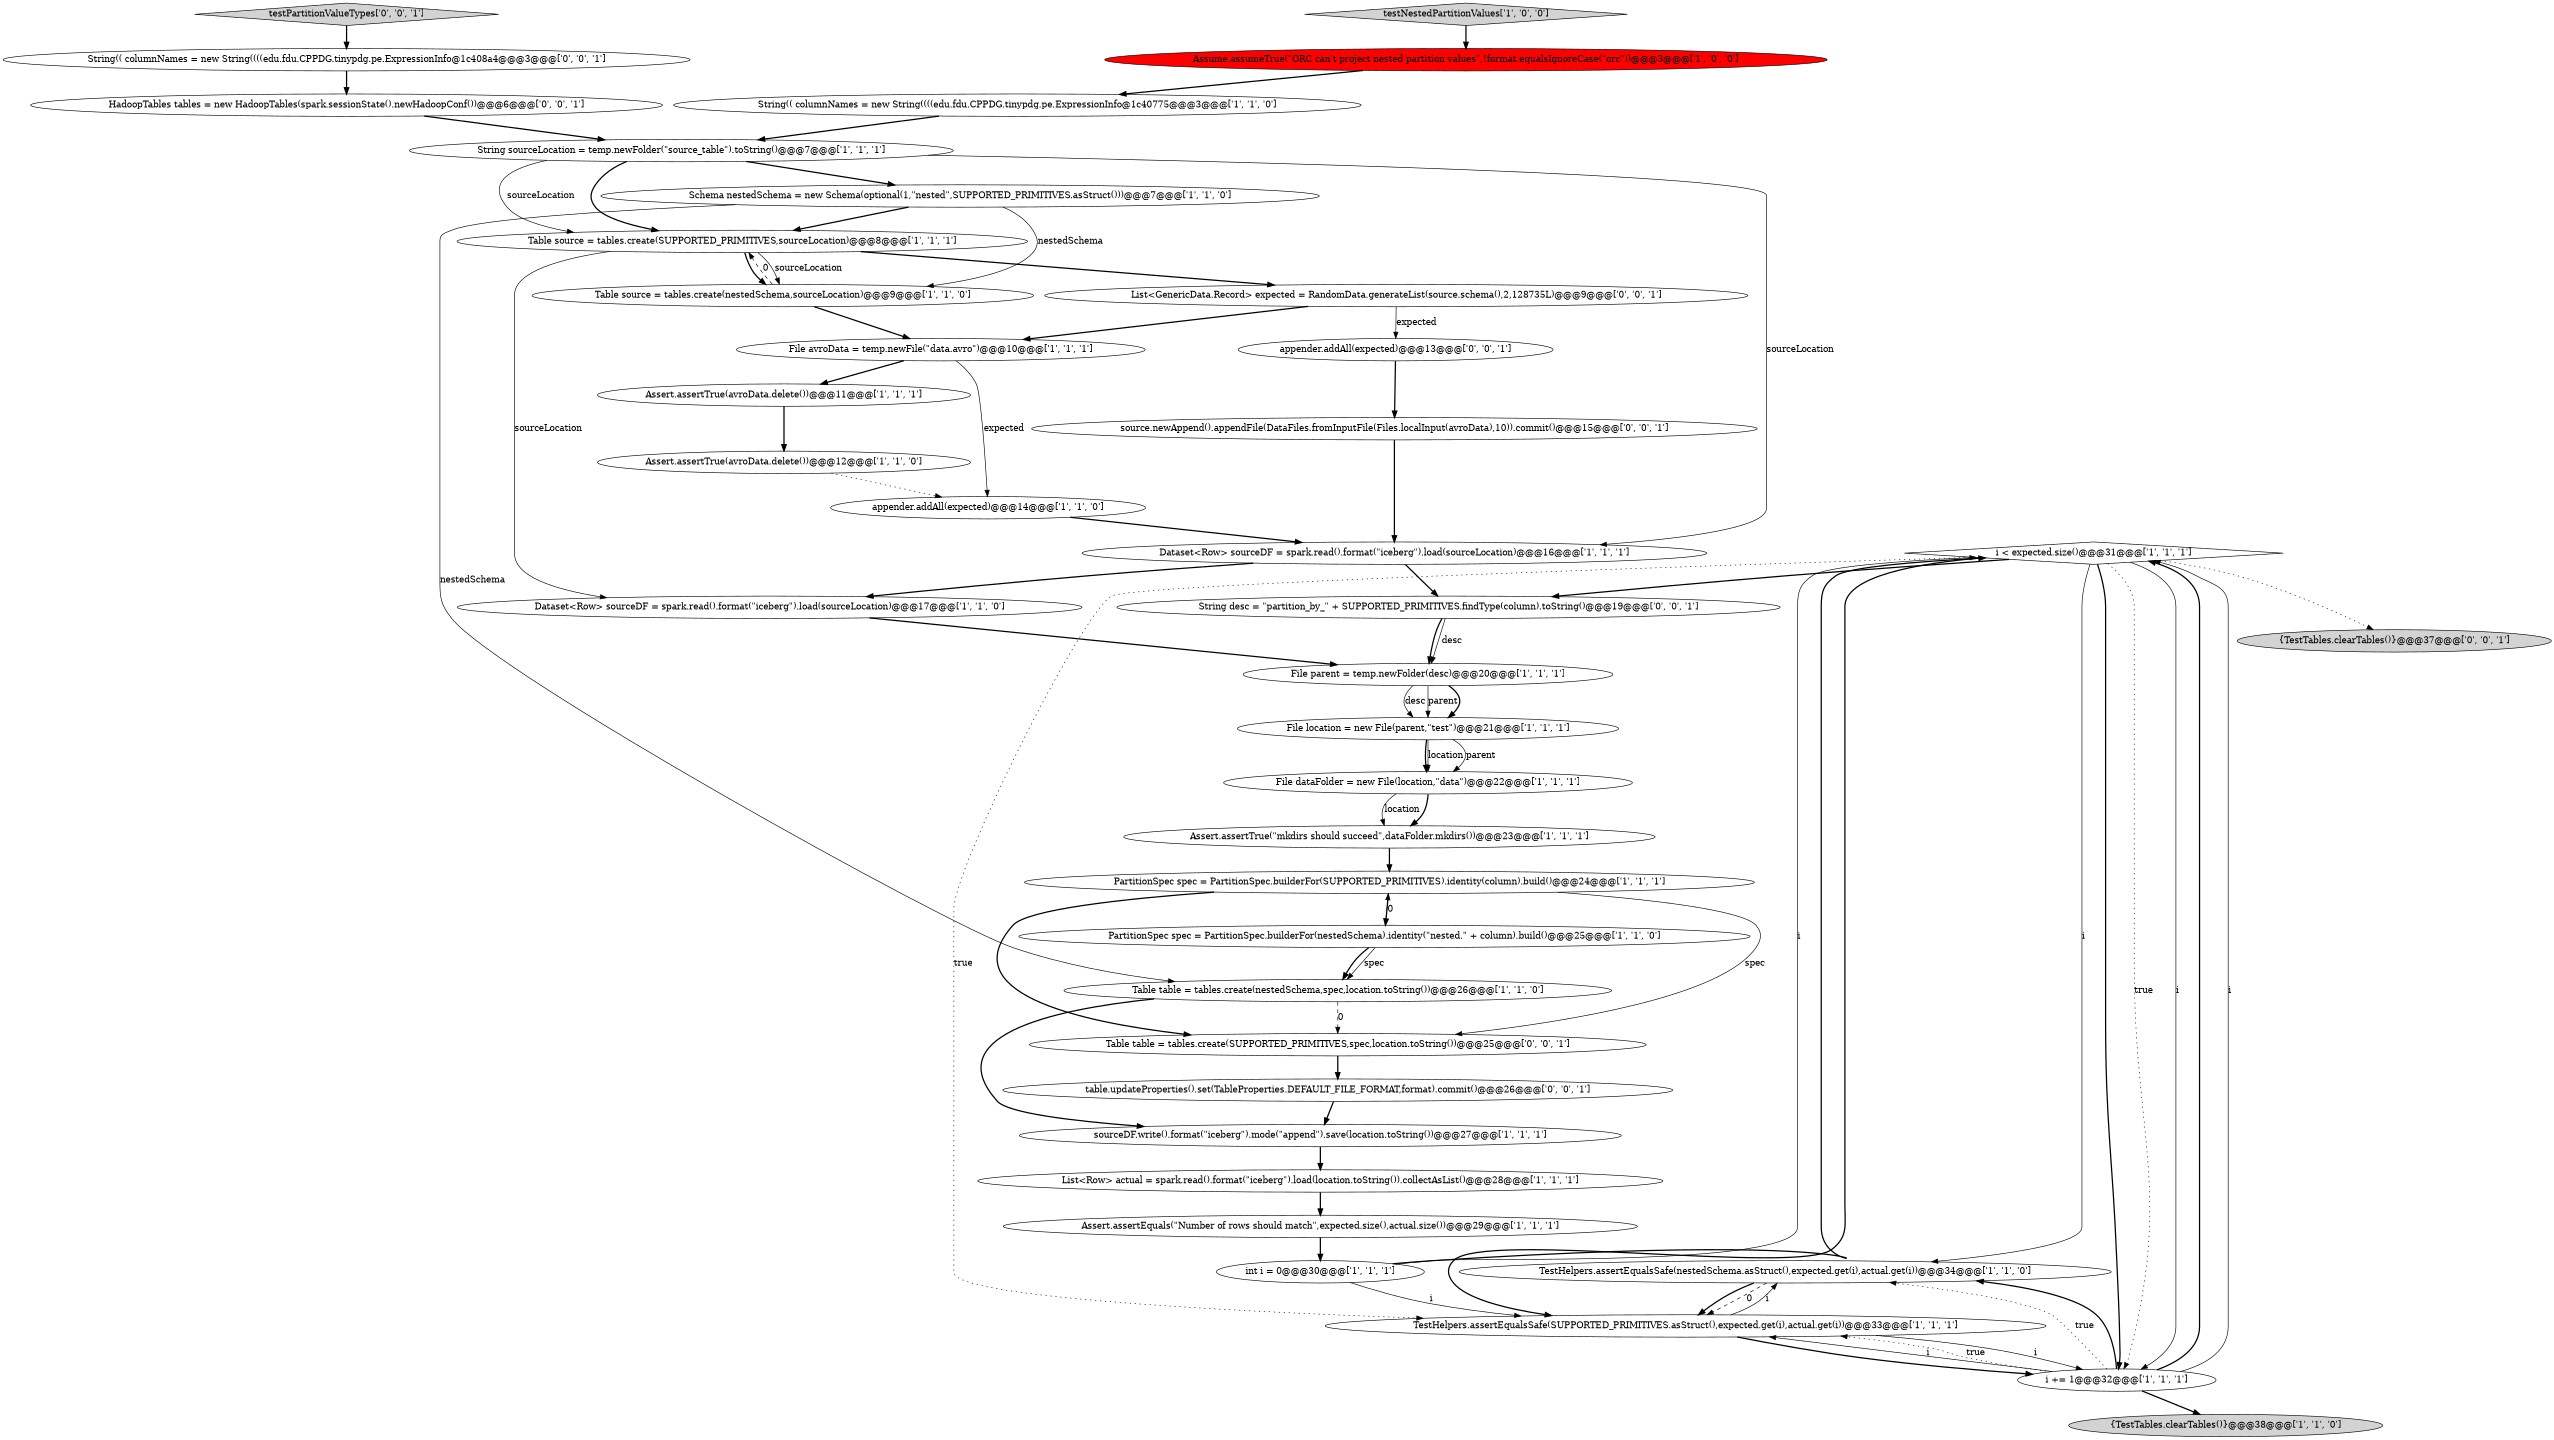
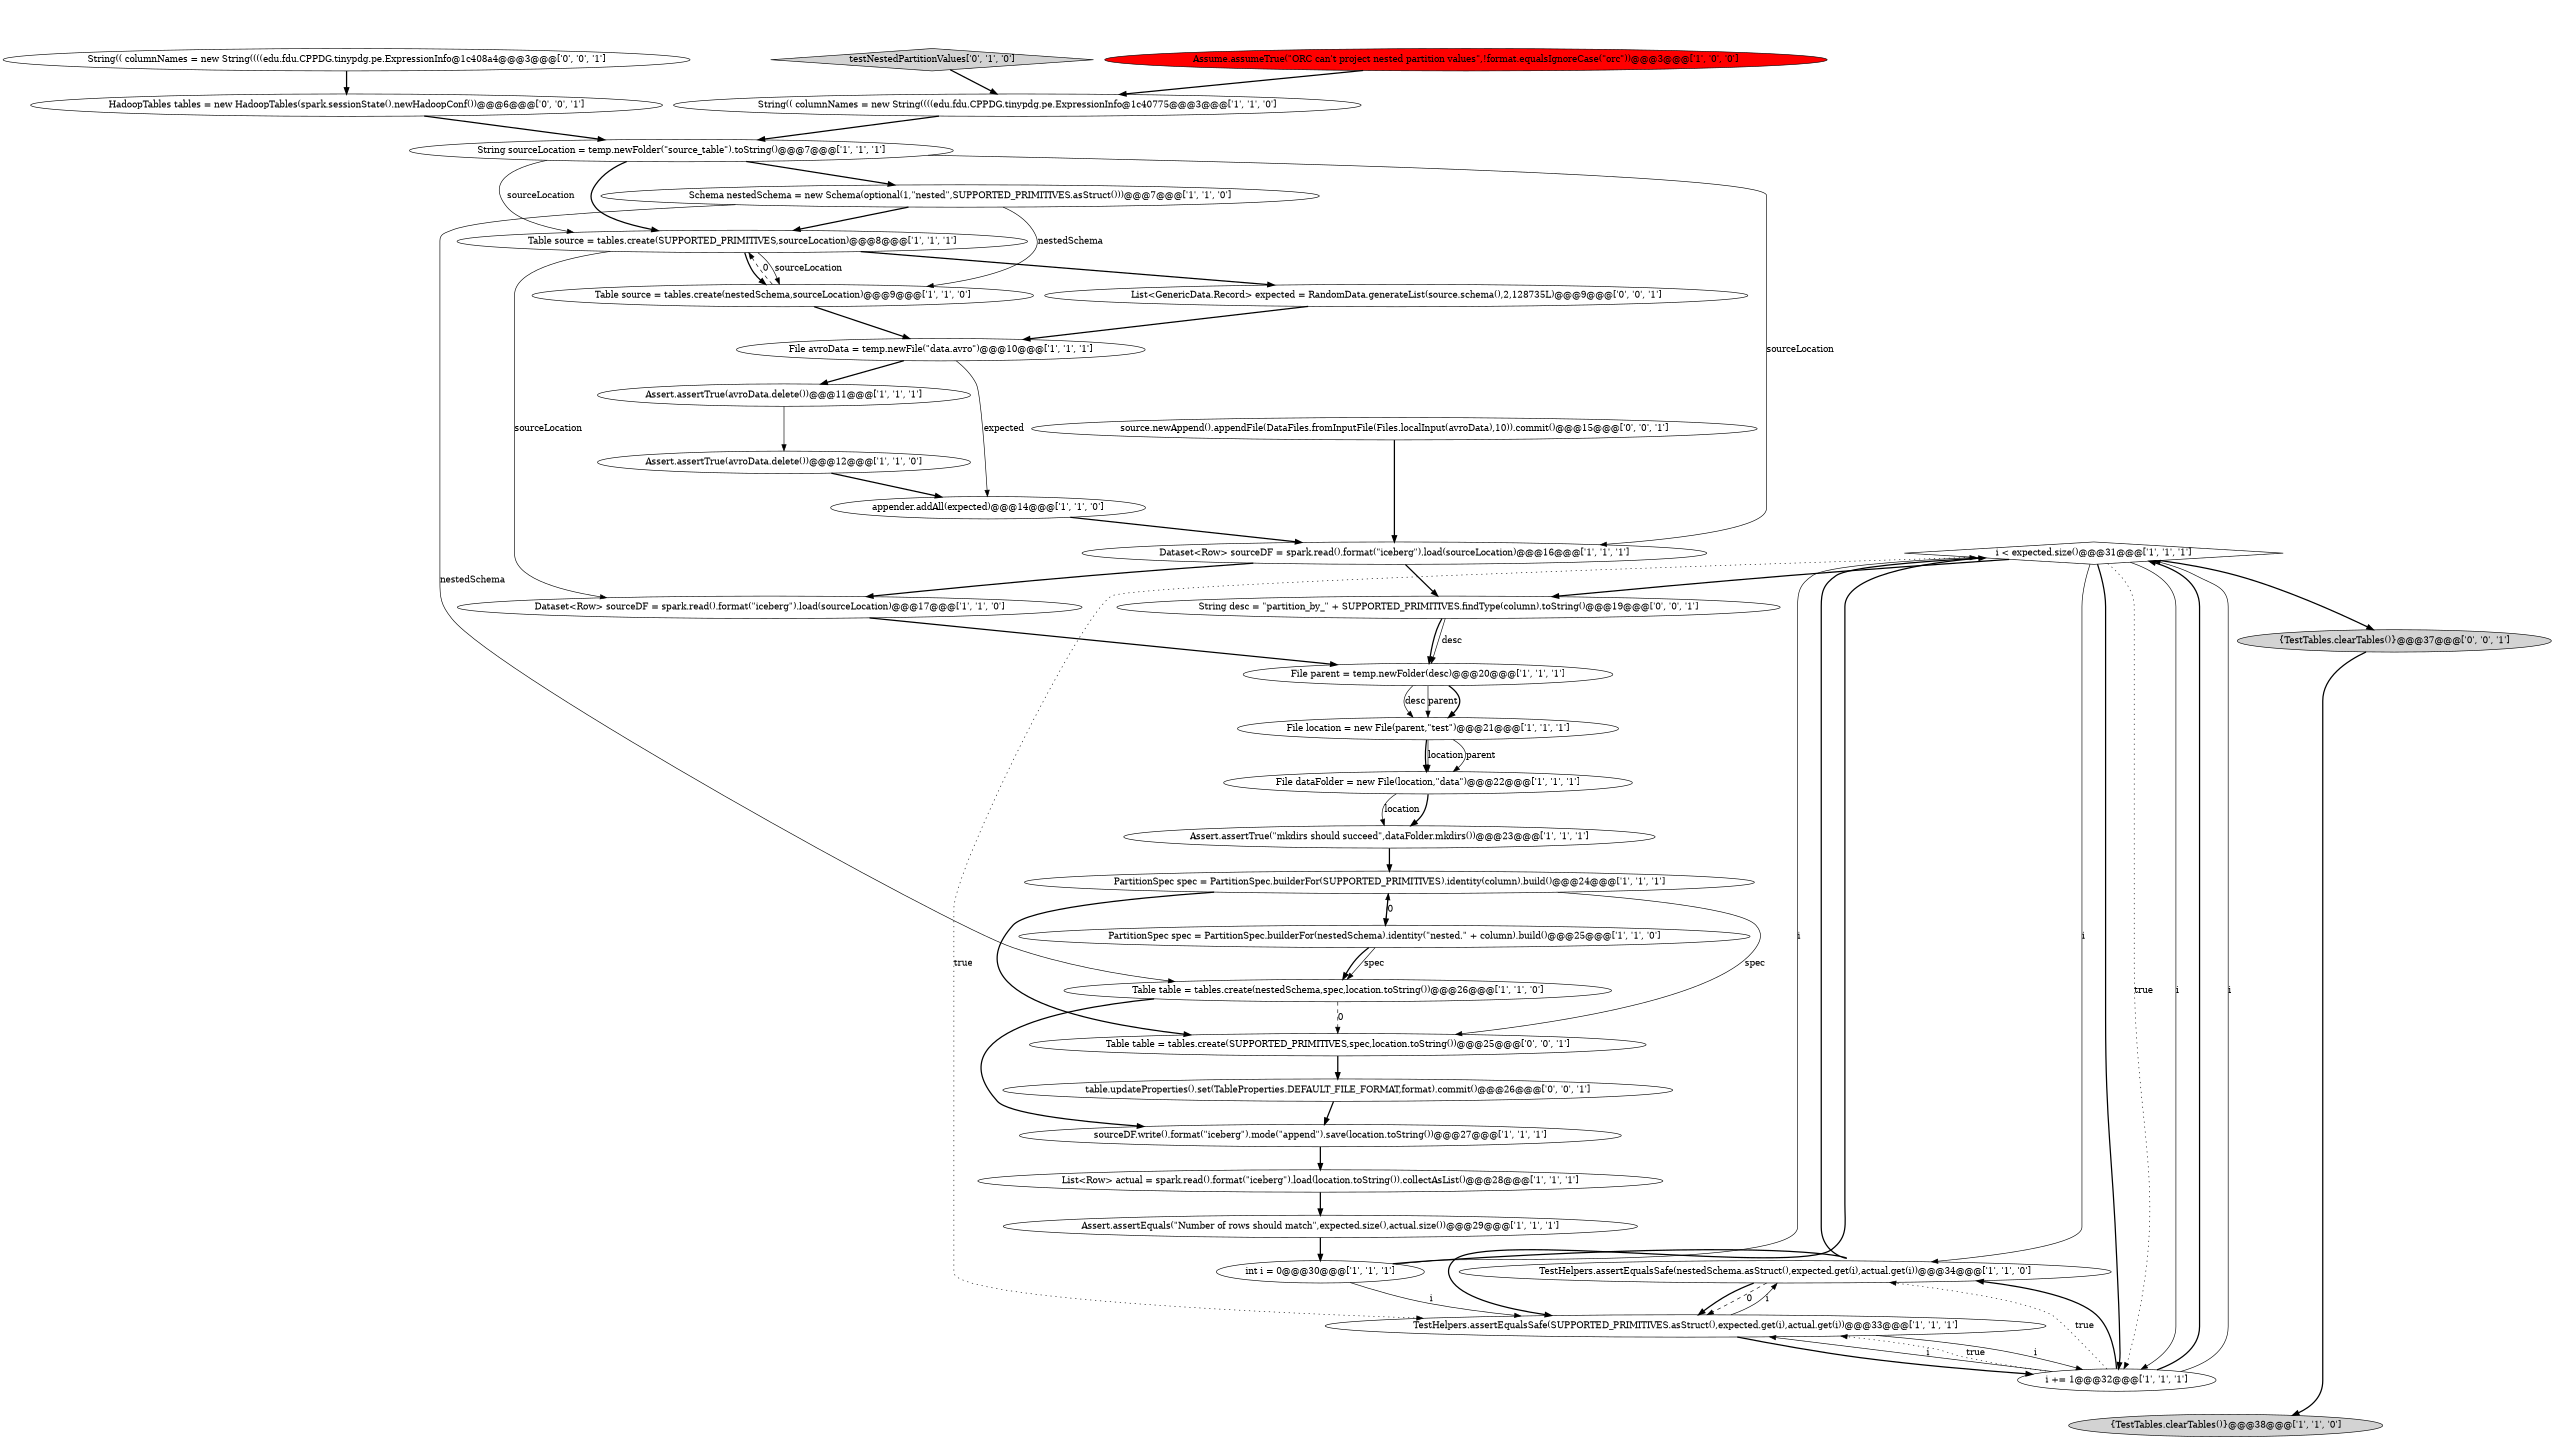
(347, 14) -> none
(1466, 14) -> none
none -> (932, 60)
(1396, 350) -> none
(784, 425) -> (784, 425)
(883, 484) -> (883, 484)
(2266, 585) -> (2266, 585)
(2168, 1401) -> (2323, 1028)
